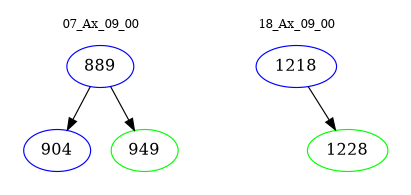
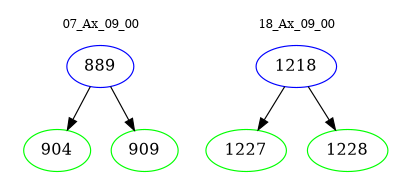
(57, 150) -> (57, 150)
(145, 150) -> (145, 150)
none -> (246, 150)
